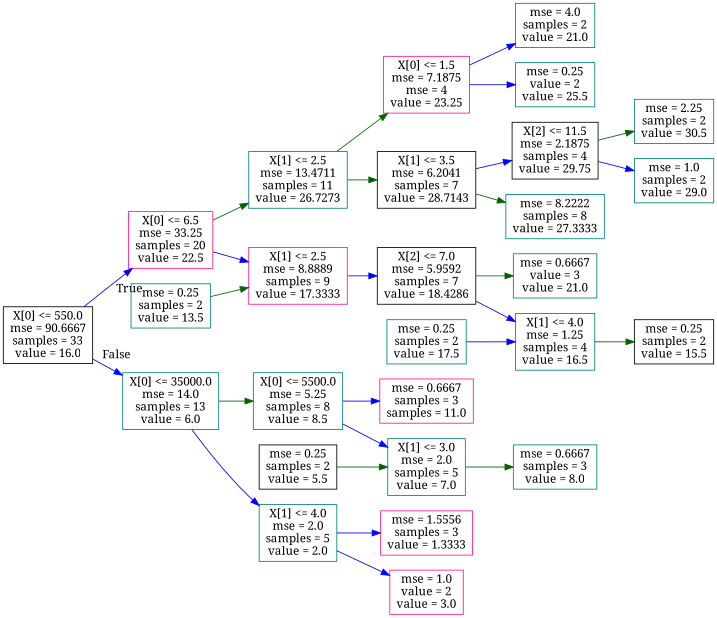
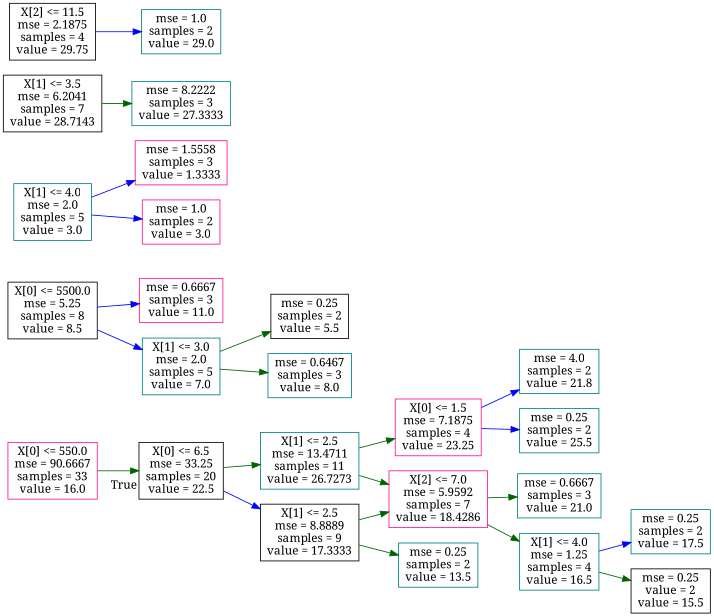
(555, 25) -> (559, 371)
(427, 85) -> (438, 427)
(555, 85) -> (559, 431)
(674, 121) -> none
(490, 166) -> none
(358, 180) -> (370, 479)
(555, 217) -> (181, 104)
(171, 240) -> (181, 471)
(298, 276) -> (310, 533)
(358, 276) -> (370, 517)
(427, 276) -> (438, 499)
(555, 276) -> (559, 496)
(105, 290) -> (114, 471)
(225, 293) -> (375, 549)
(492, 309) -> (500, 531)
(48, 335) -> (53, 471)
(487, 342) -> (611, 548)
(674, 342) -> (671, 591)
(171, 401) -> none
(298, 401) -> (53, 311)
(427, 401) -> (181, 300)
(358, 467) -> (241, 343)
(555, 467) -> (310, 376)
(298, 533) -> (53, 212)
(427, 533) -> (181, 163)
(427, 592) -> (181, 222)
